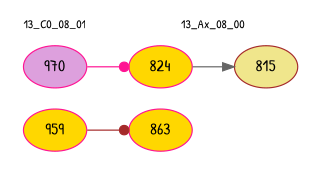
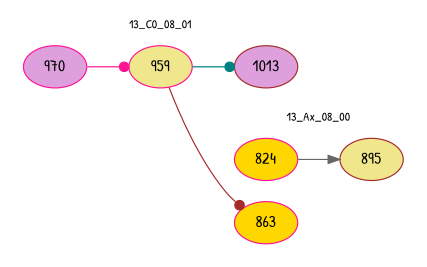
(103, 67) -> (103, 67)
none -> (266, 67)
(266, 67) -> (372, 159)
(55, 130) -> (161, 67)
